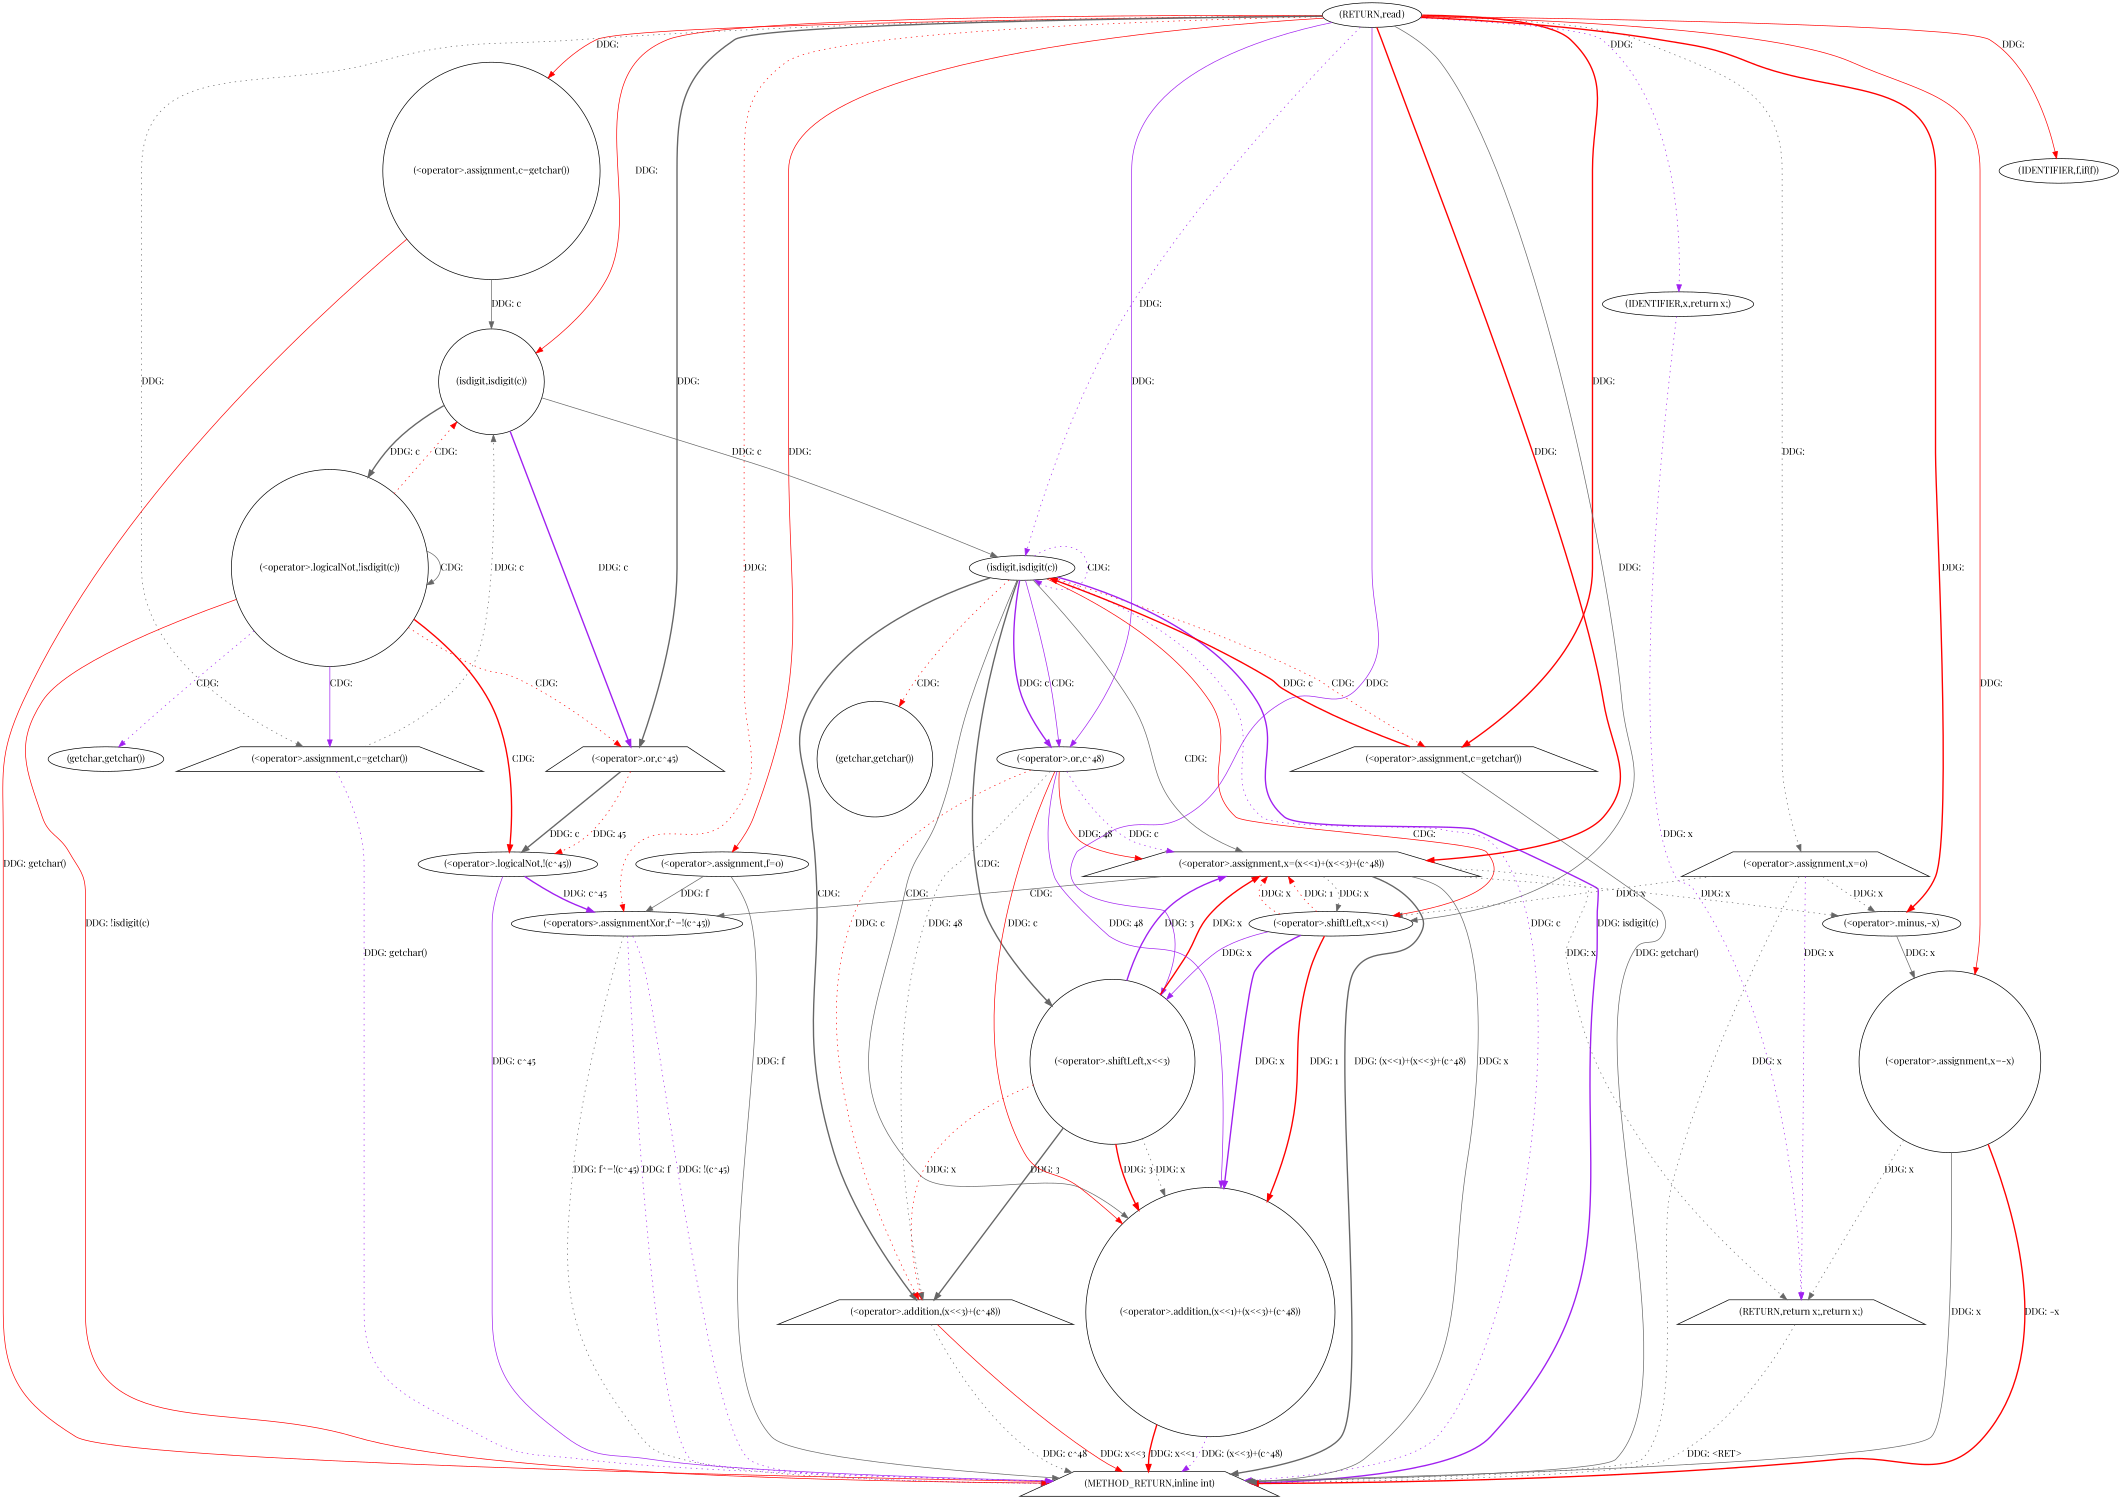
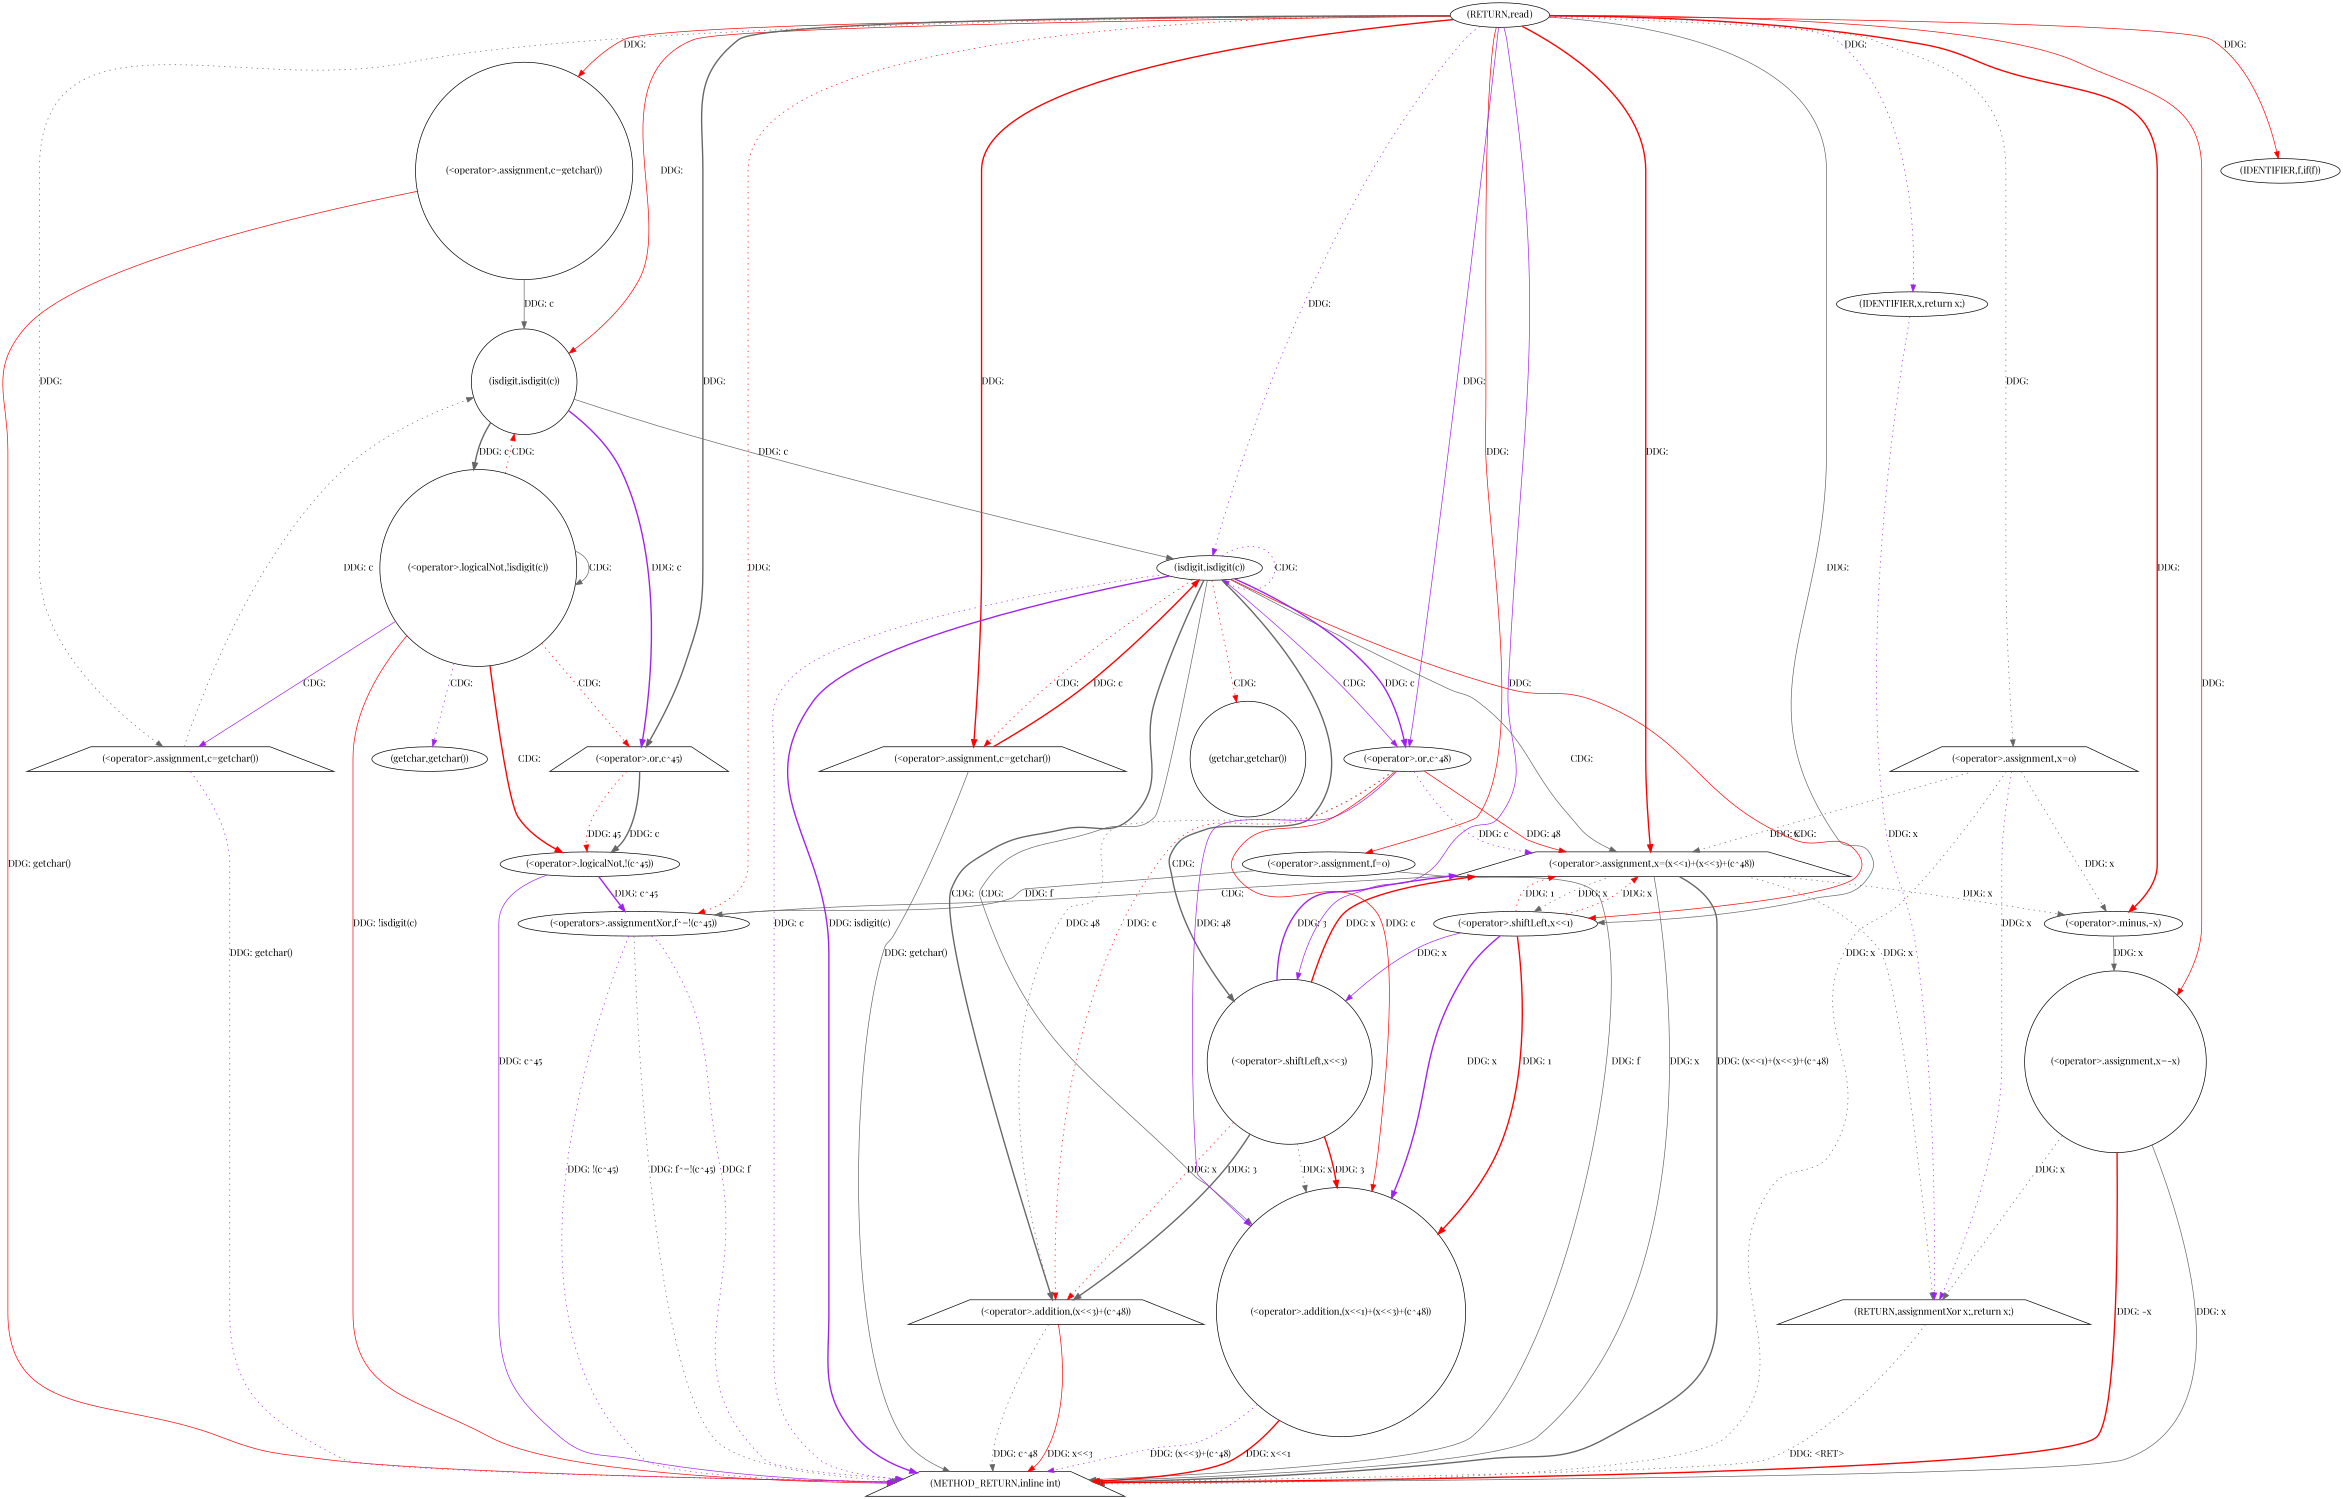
(1557, 897) -> (1836, 811)
(1801, 1312) -> (1934, 1312)
